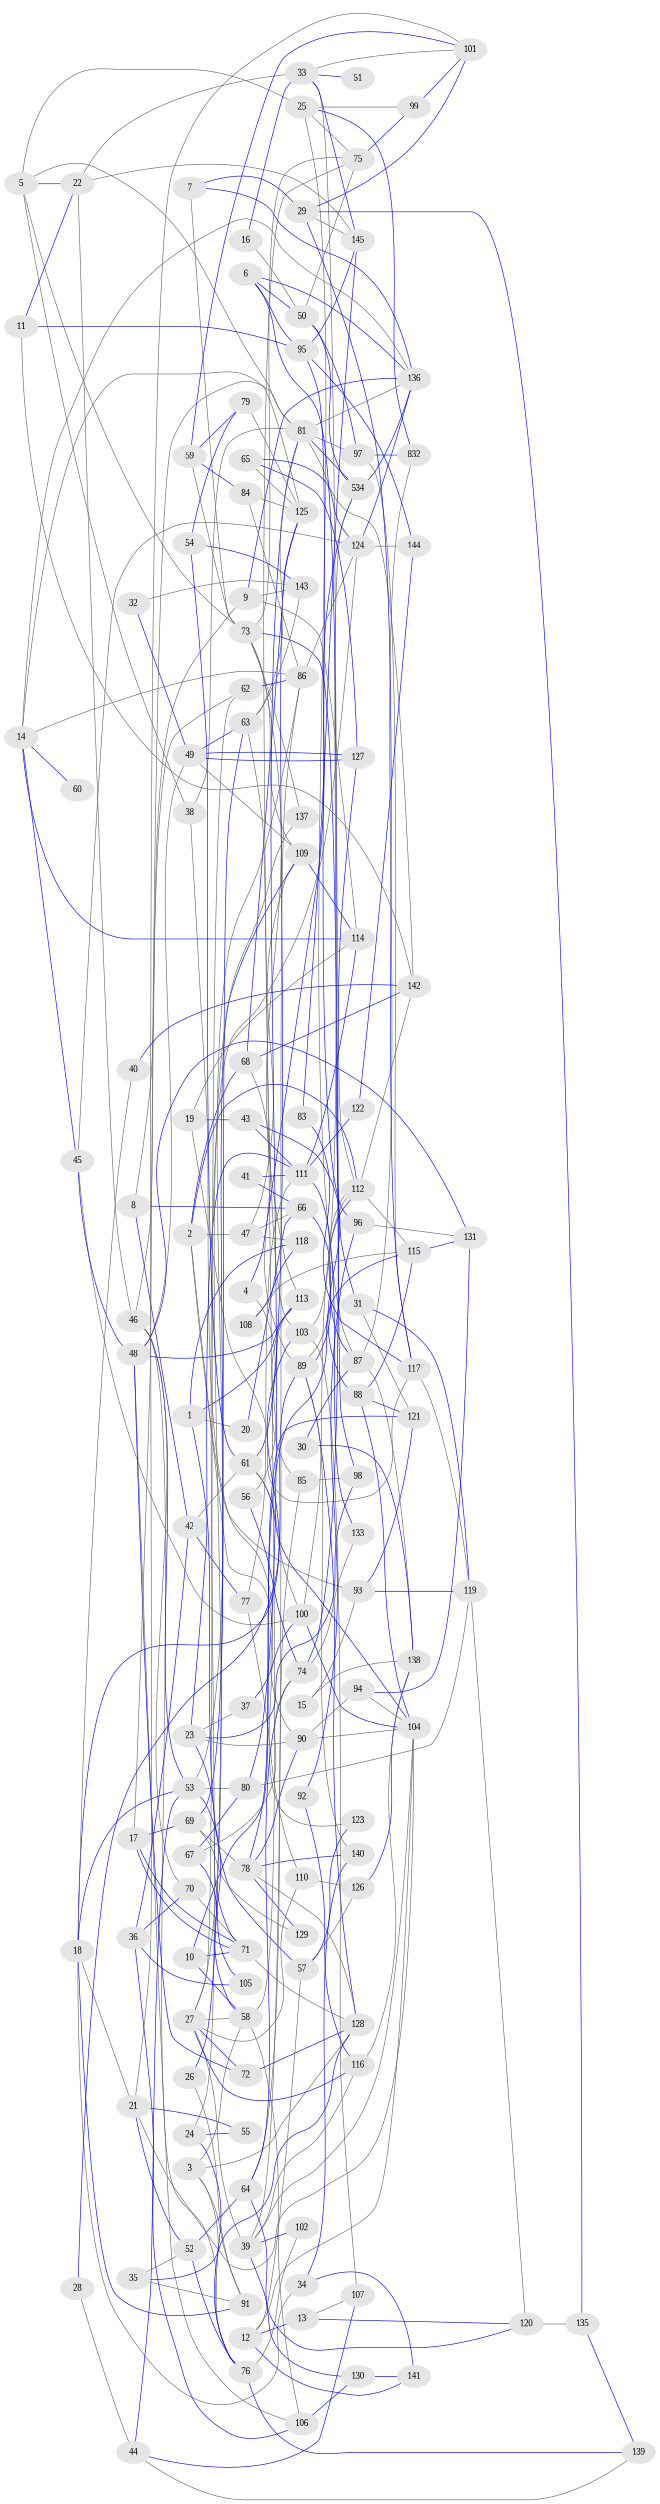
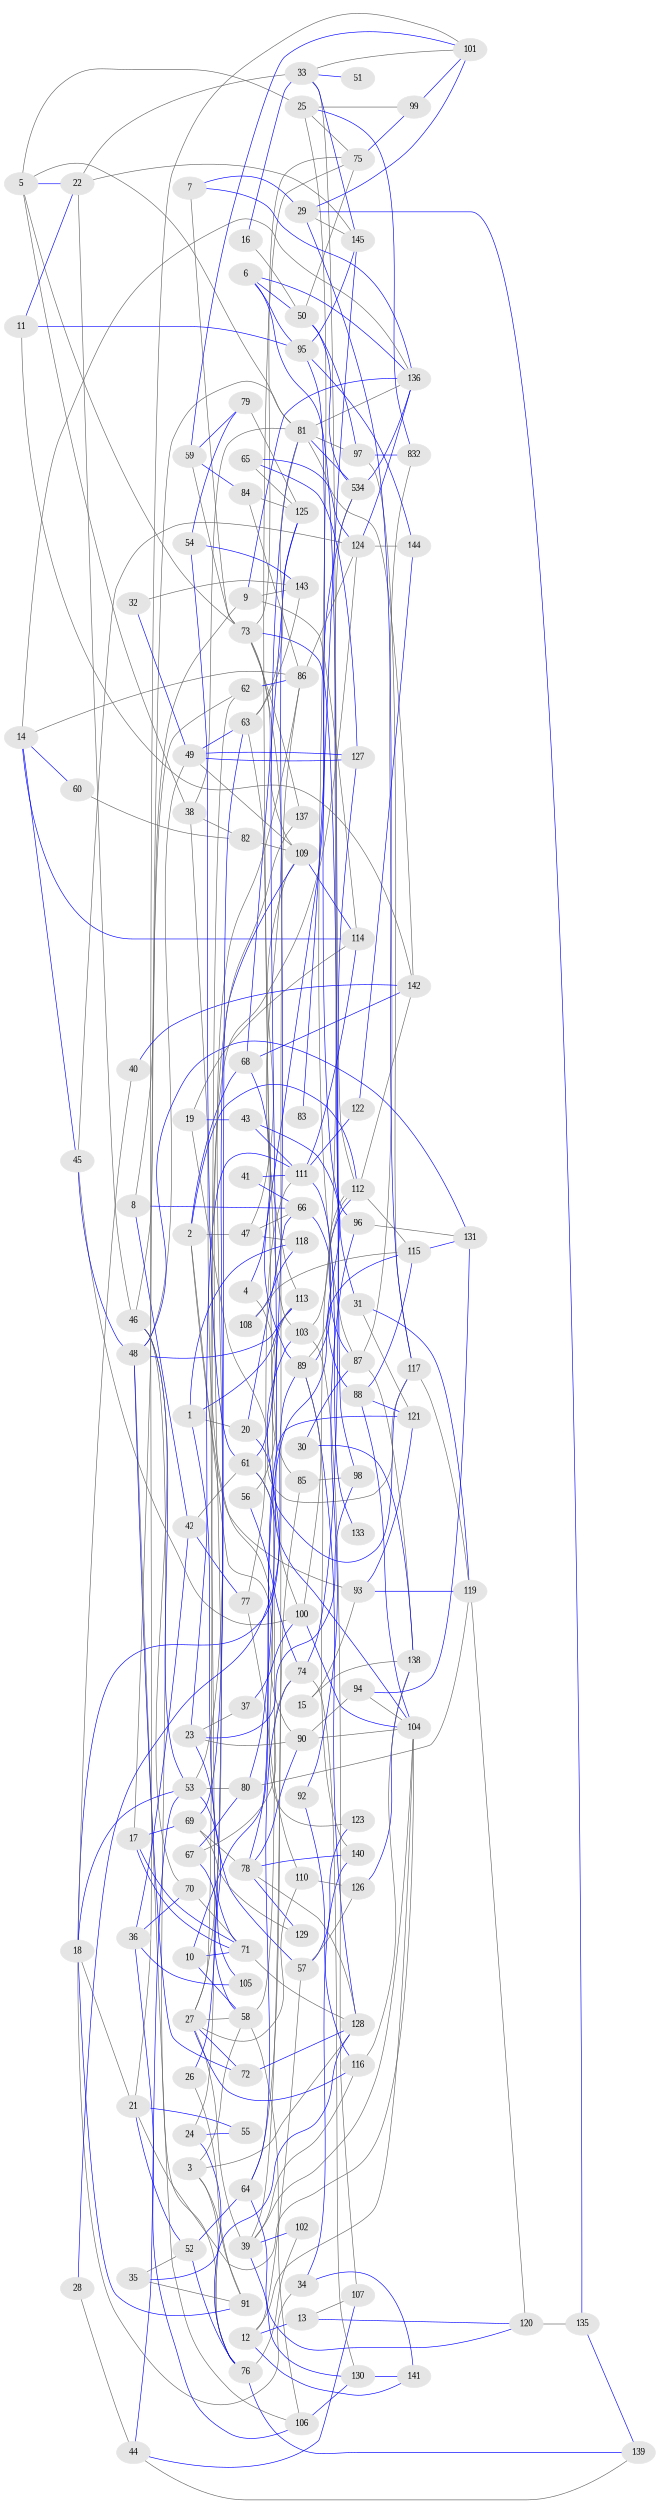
(81, 430) -> none
none -> (246, 839)
(324, 1260) -> (367, 1556)
(265, 1261) -> (265, 1261)
(331, 1620) -> (336, 2005)
